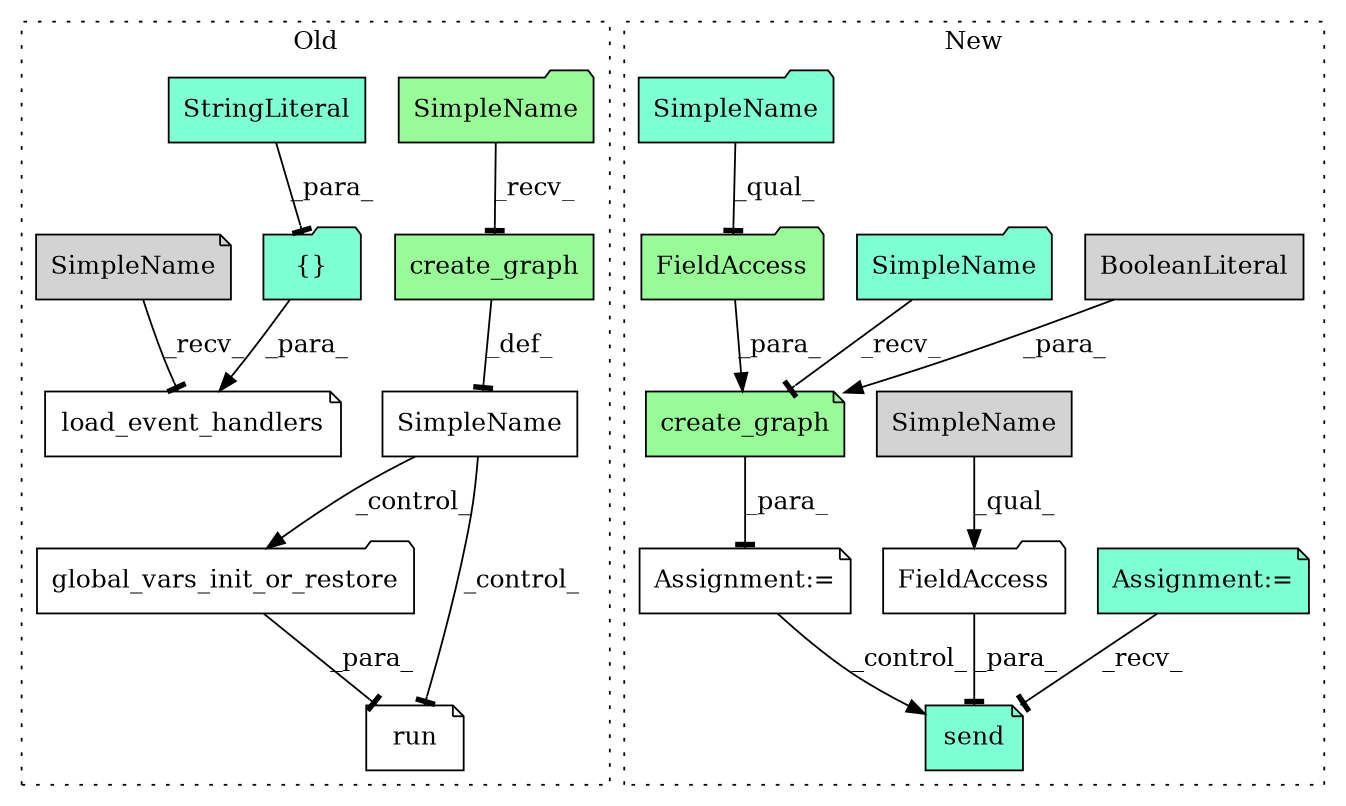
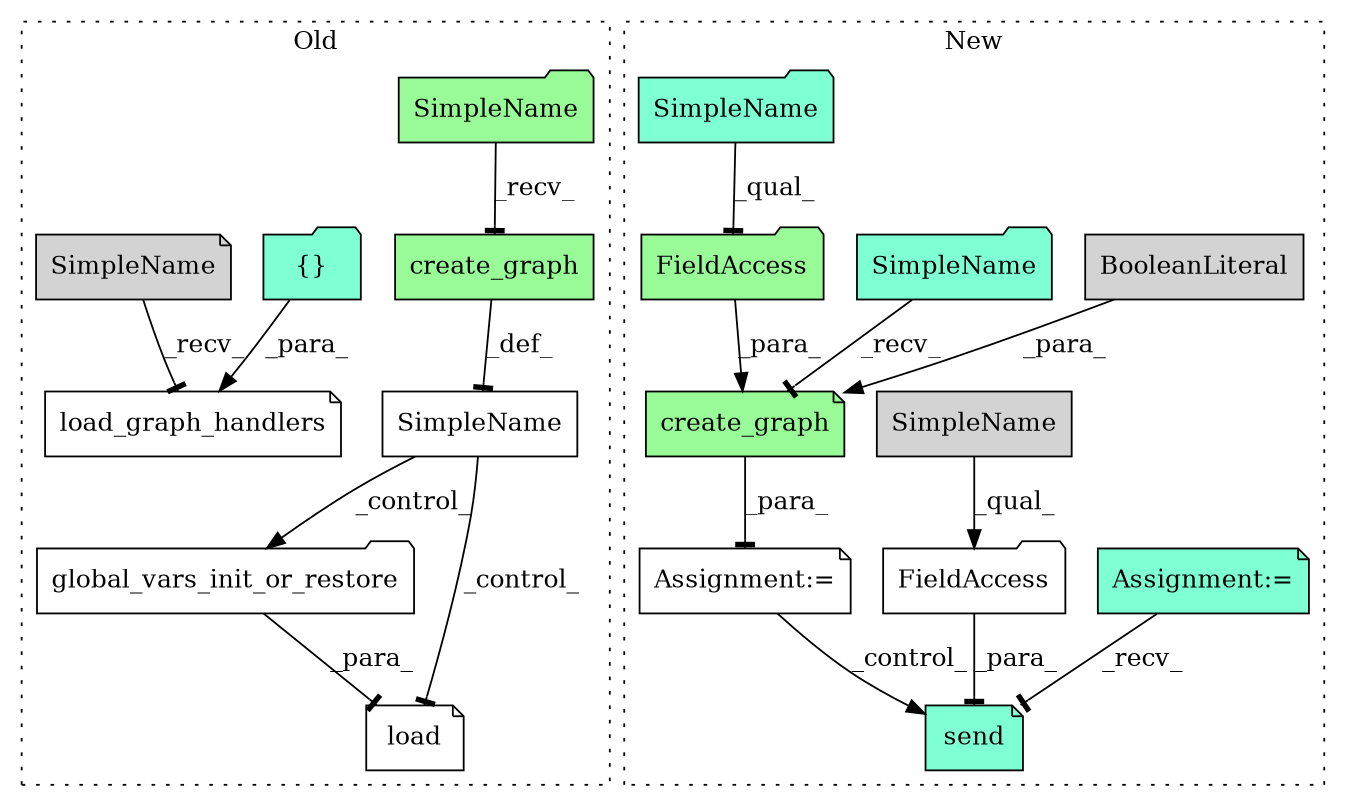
(267, 110) -> none
(193, 424) -> (193, 424)
(415, 738) -> (415, 738)
